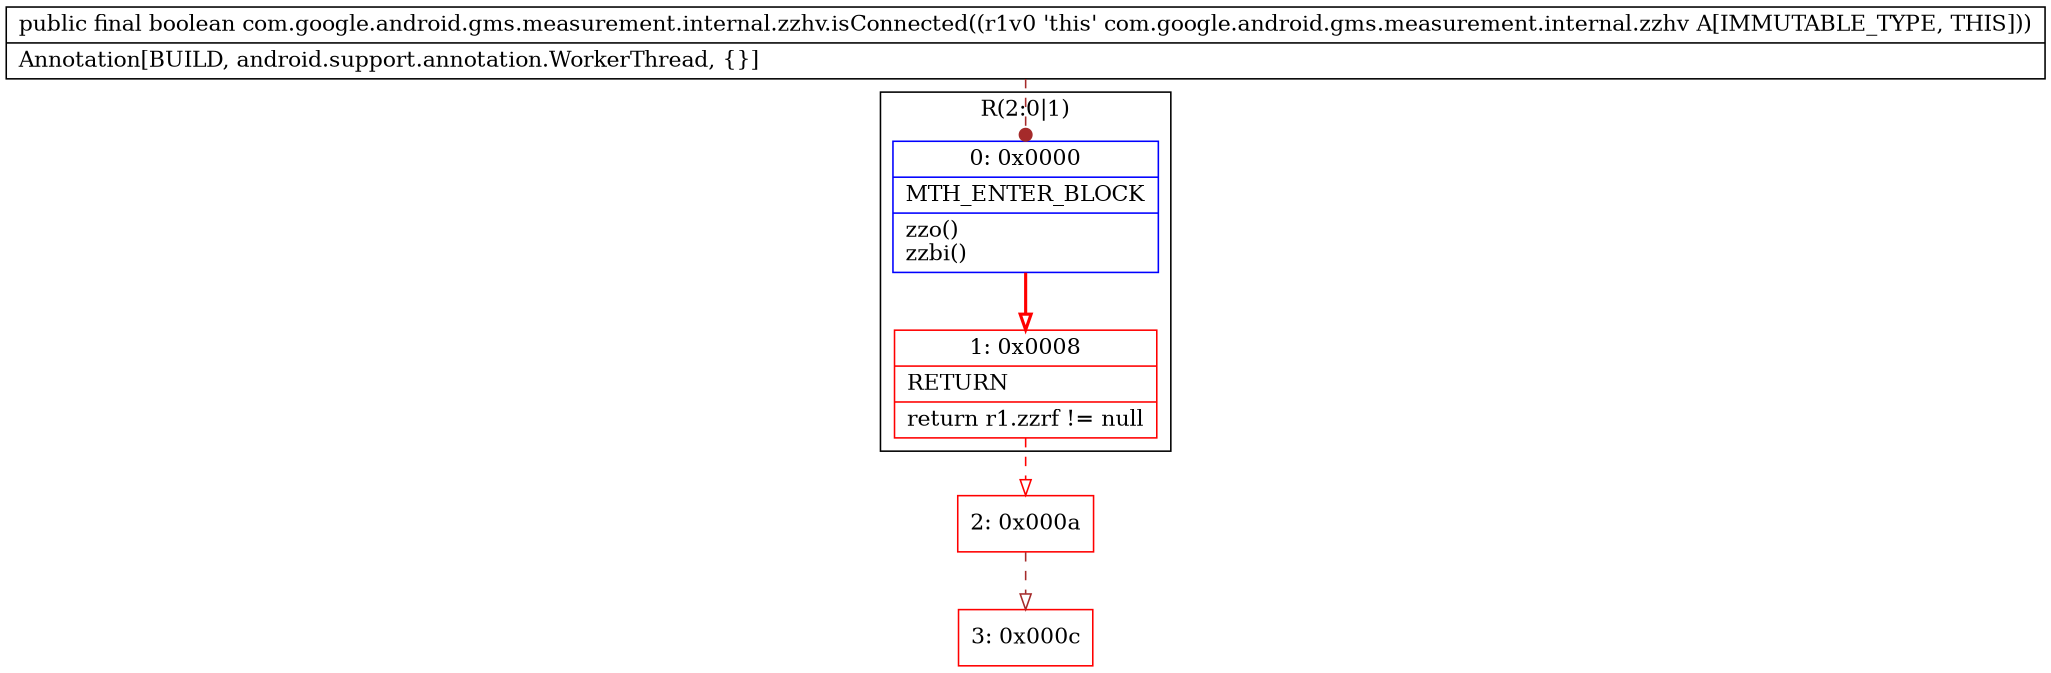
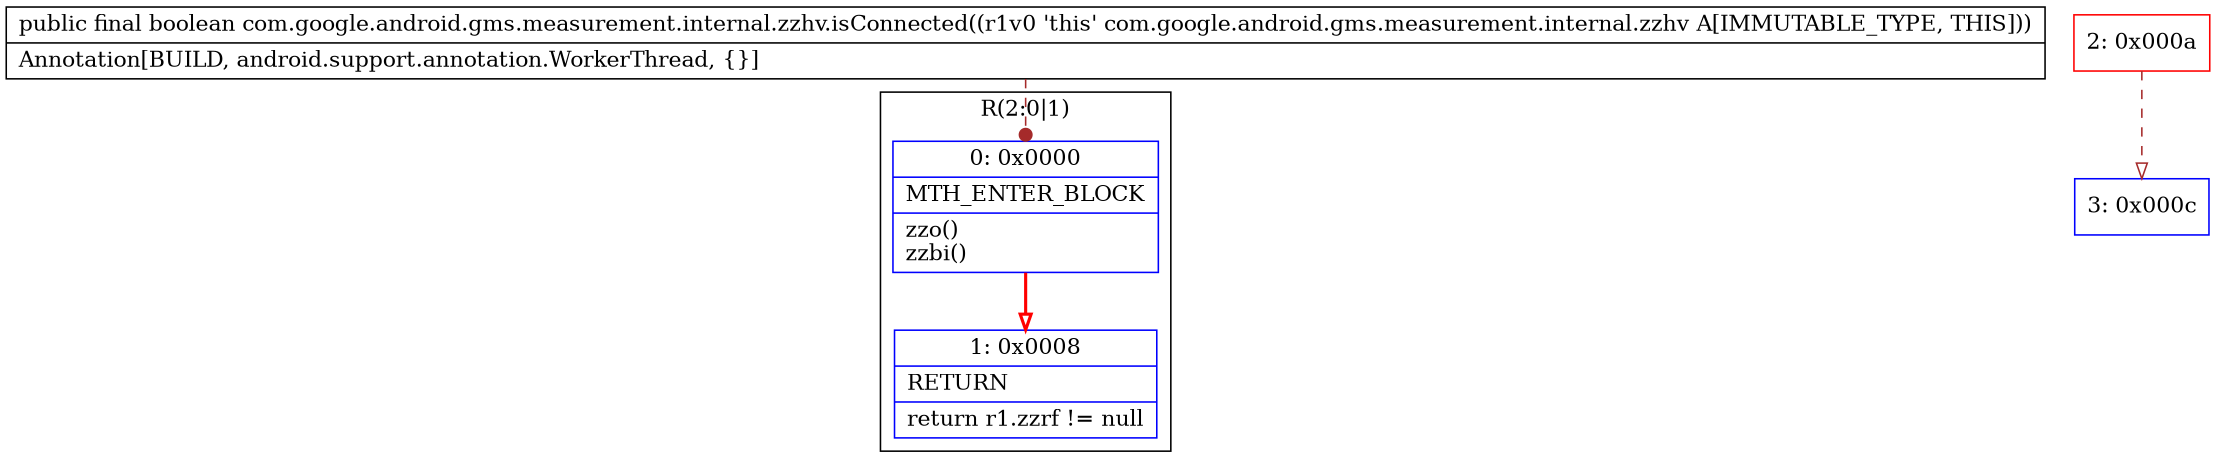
(1026, 384) -> (1026, 384)
(1026, 461) -> none
(1026, 638) -> (2142, 207)
